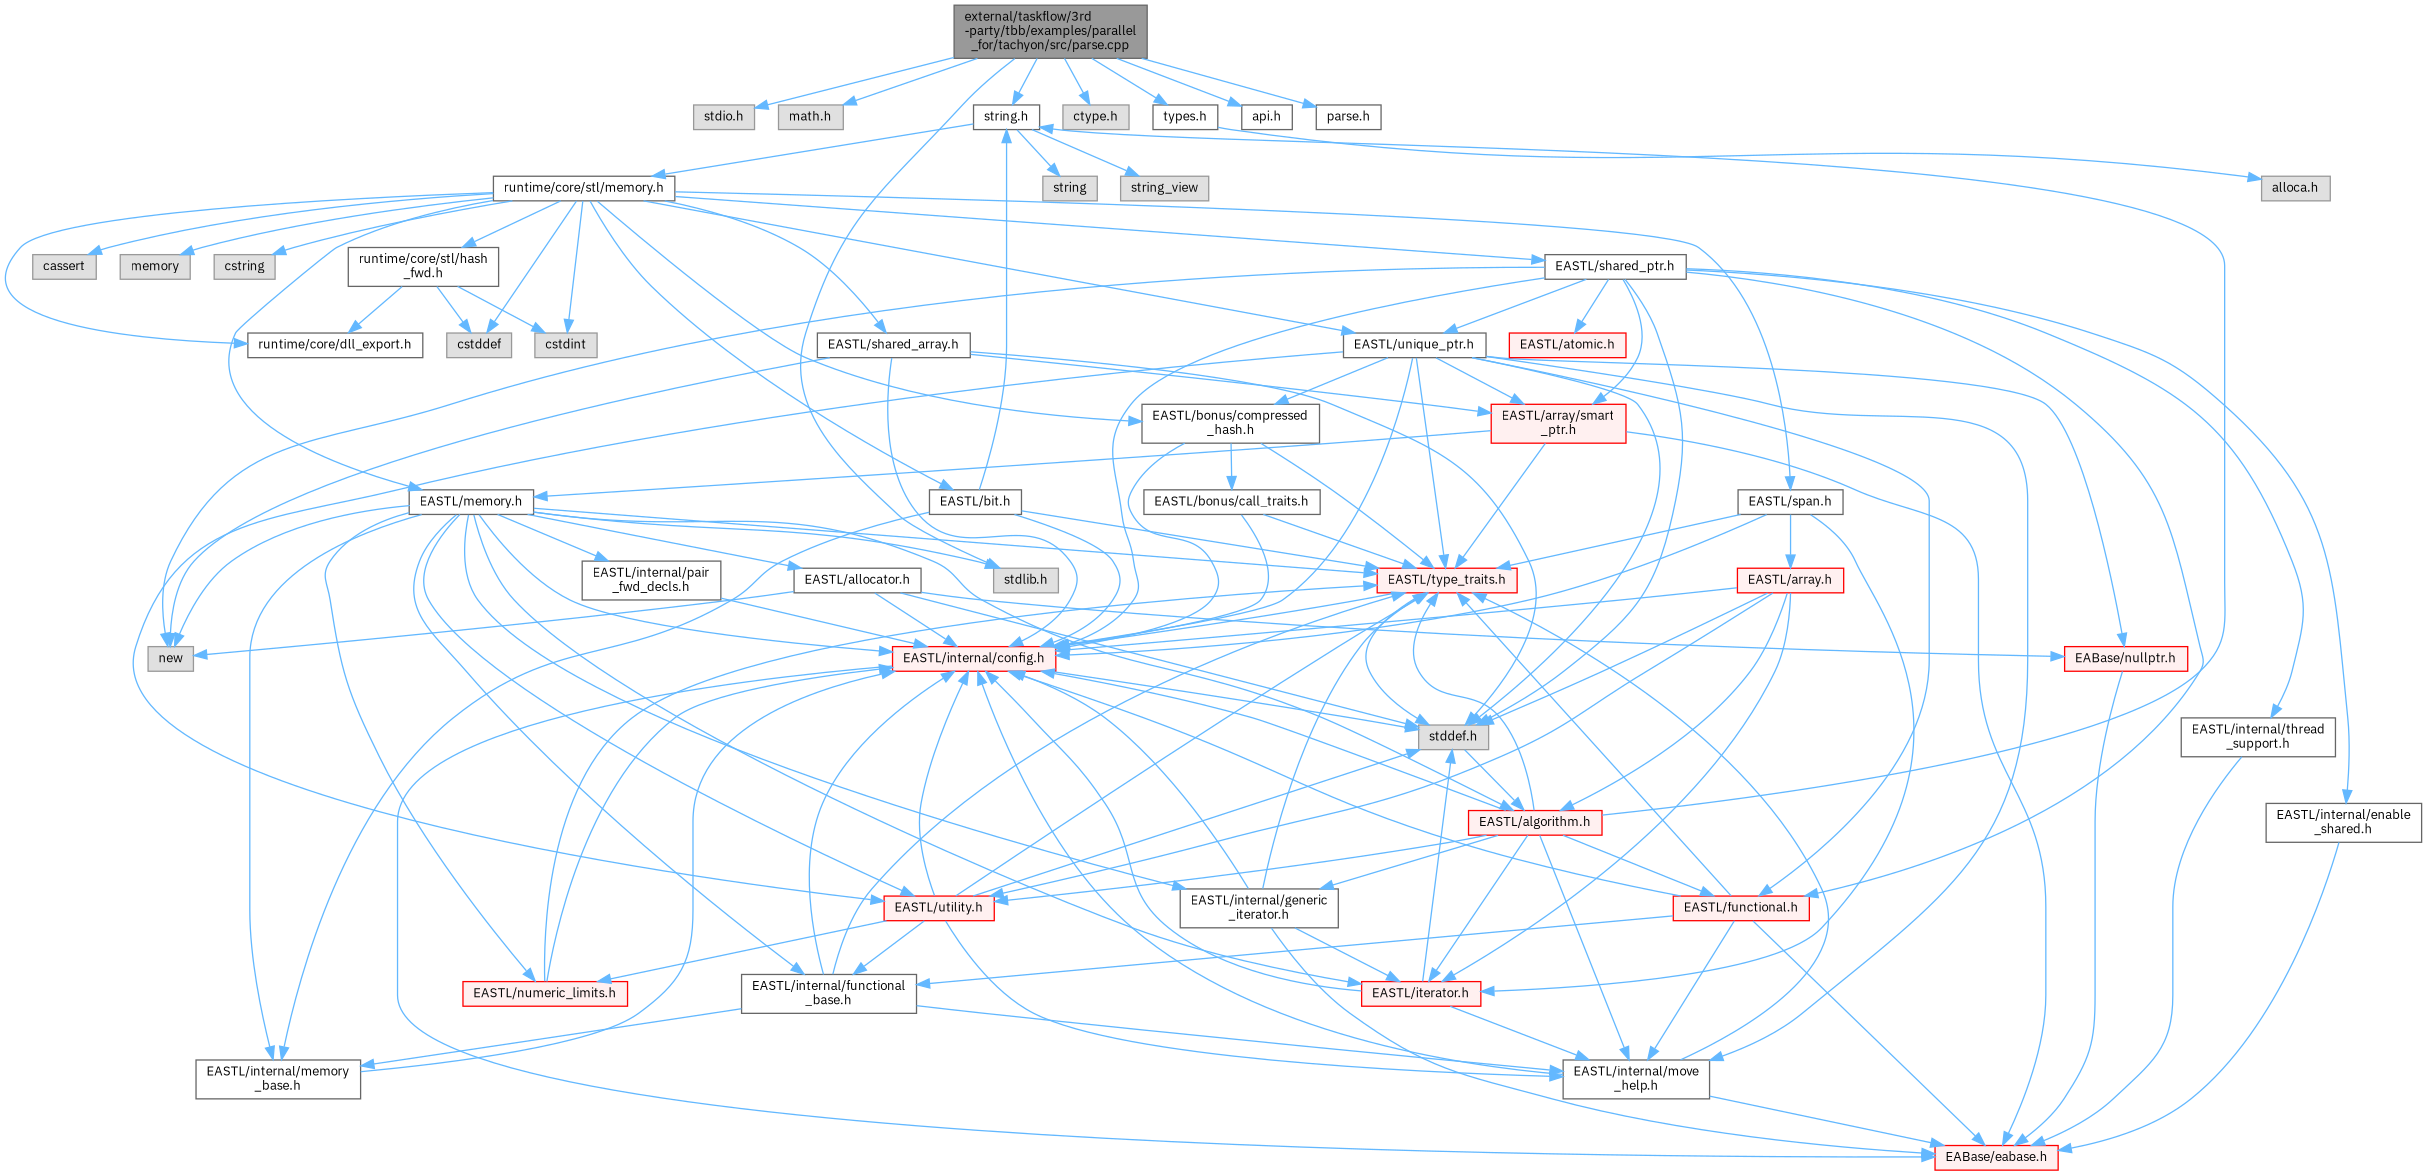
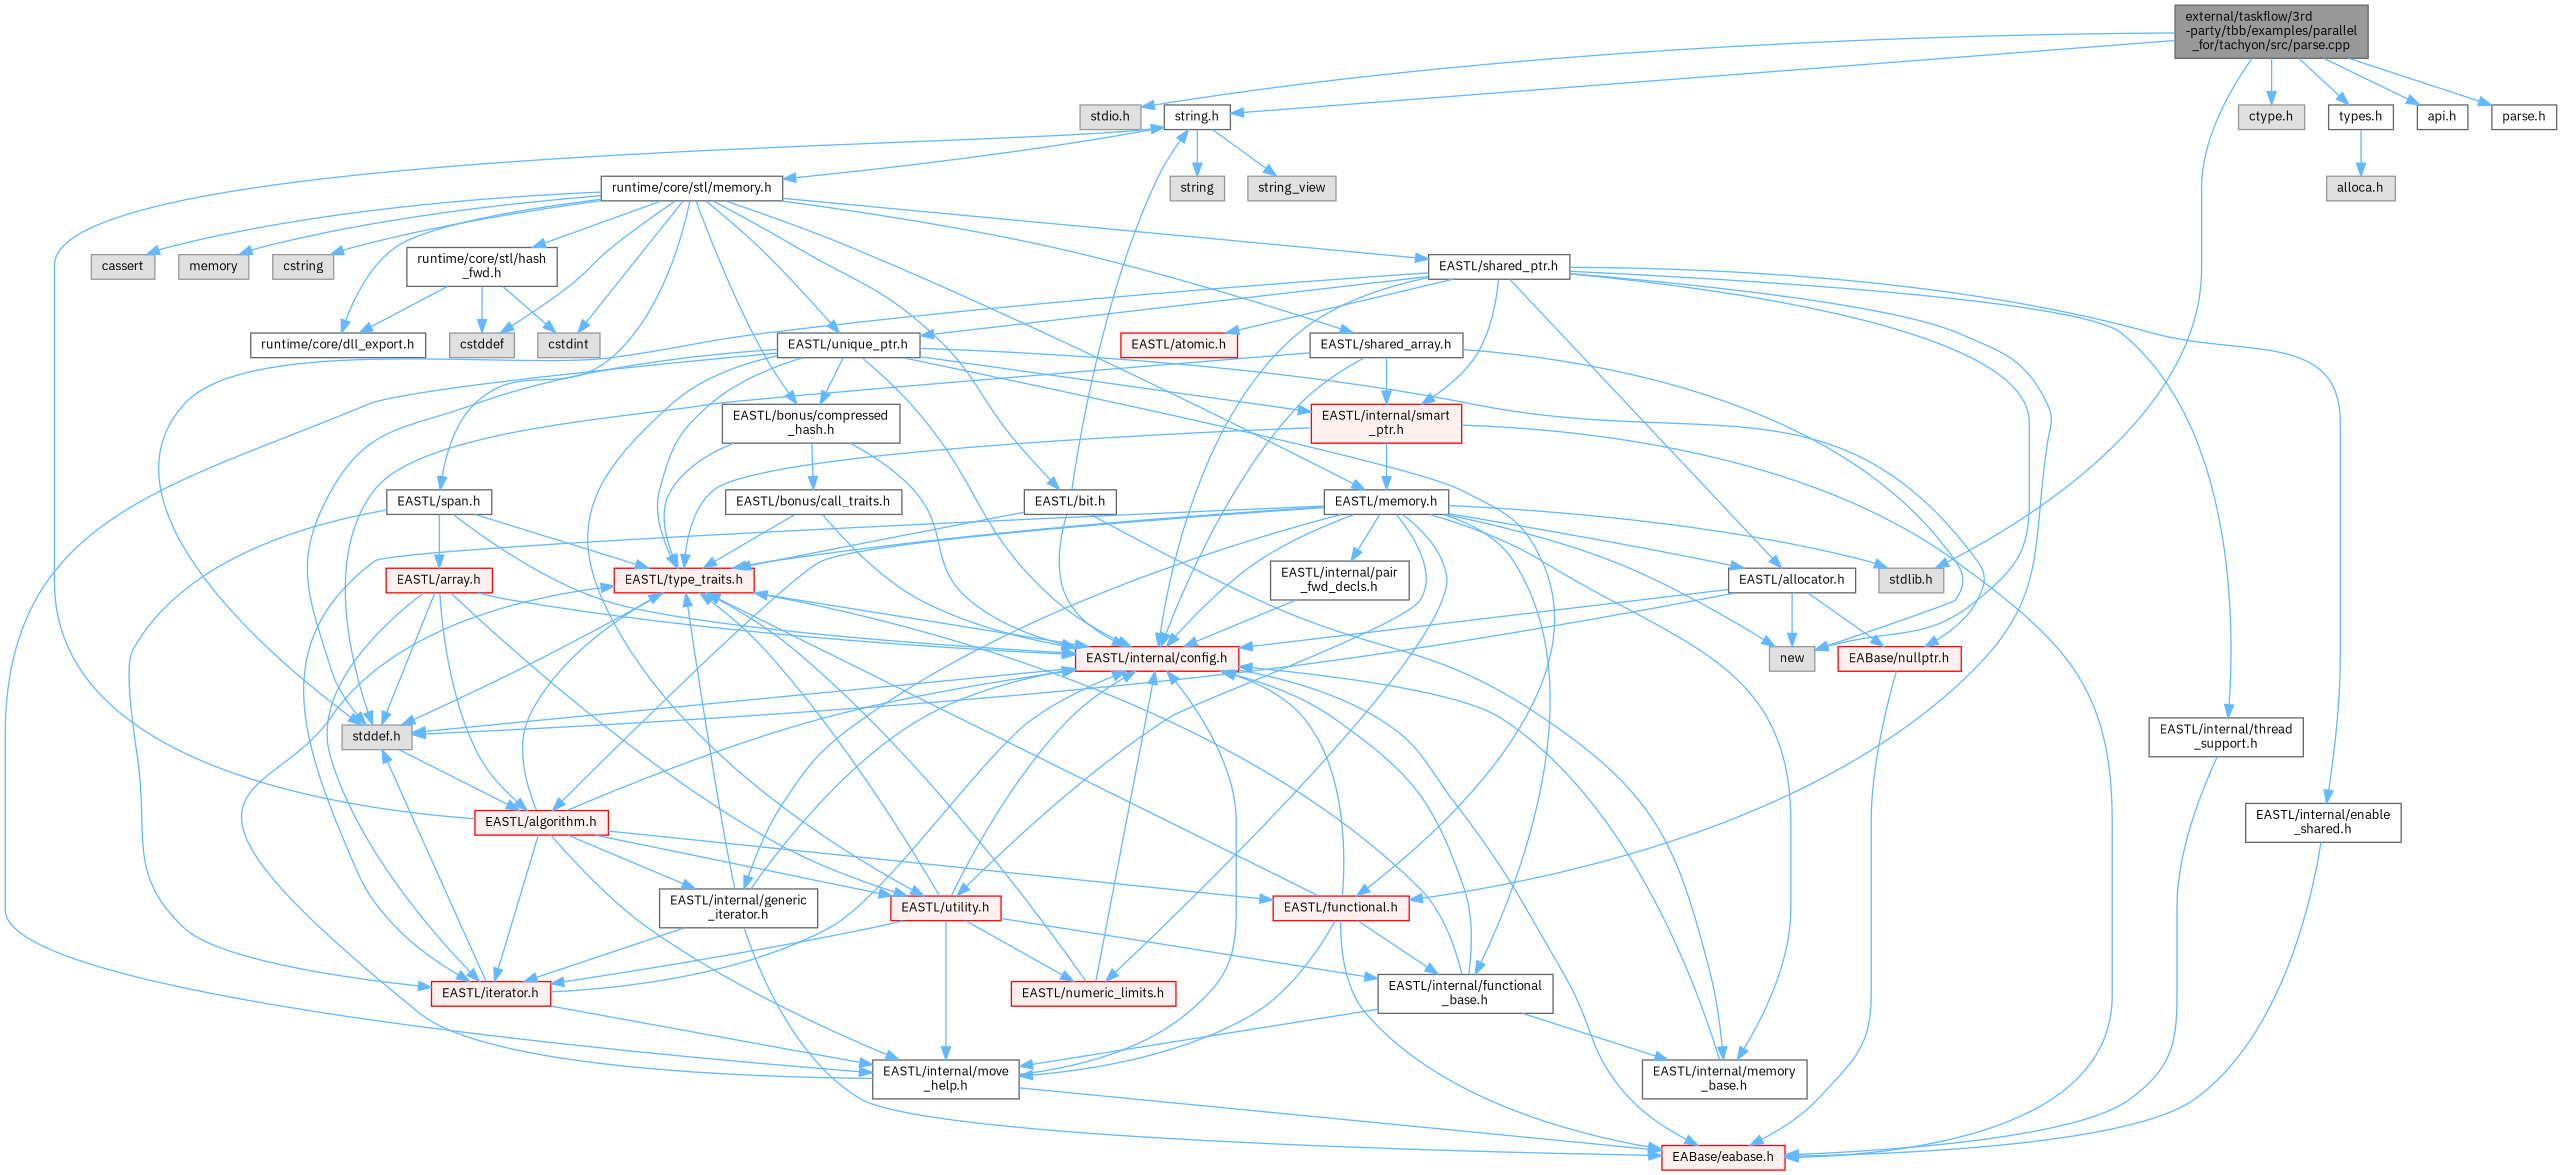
(811, 117) -> none
none -> (1634, 412)
(1559, 424) -> (1387, 424)
(1190, 825) -> (734, 954)
